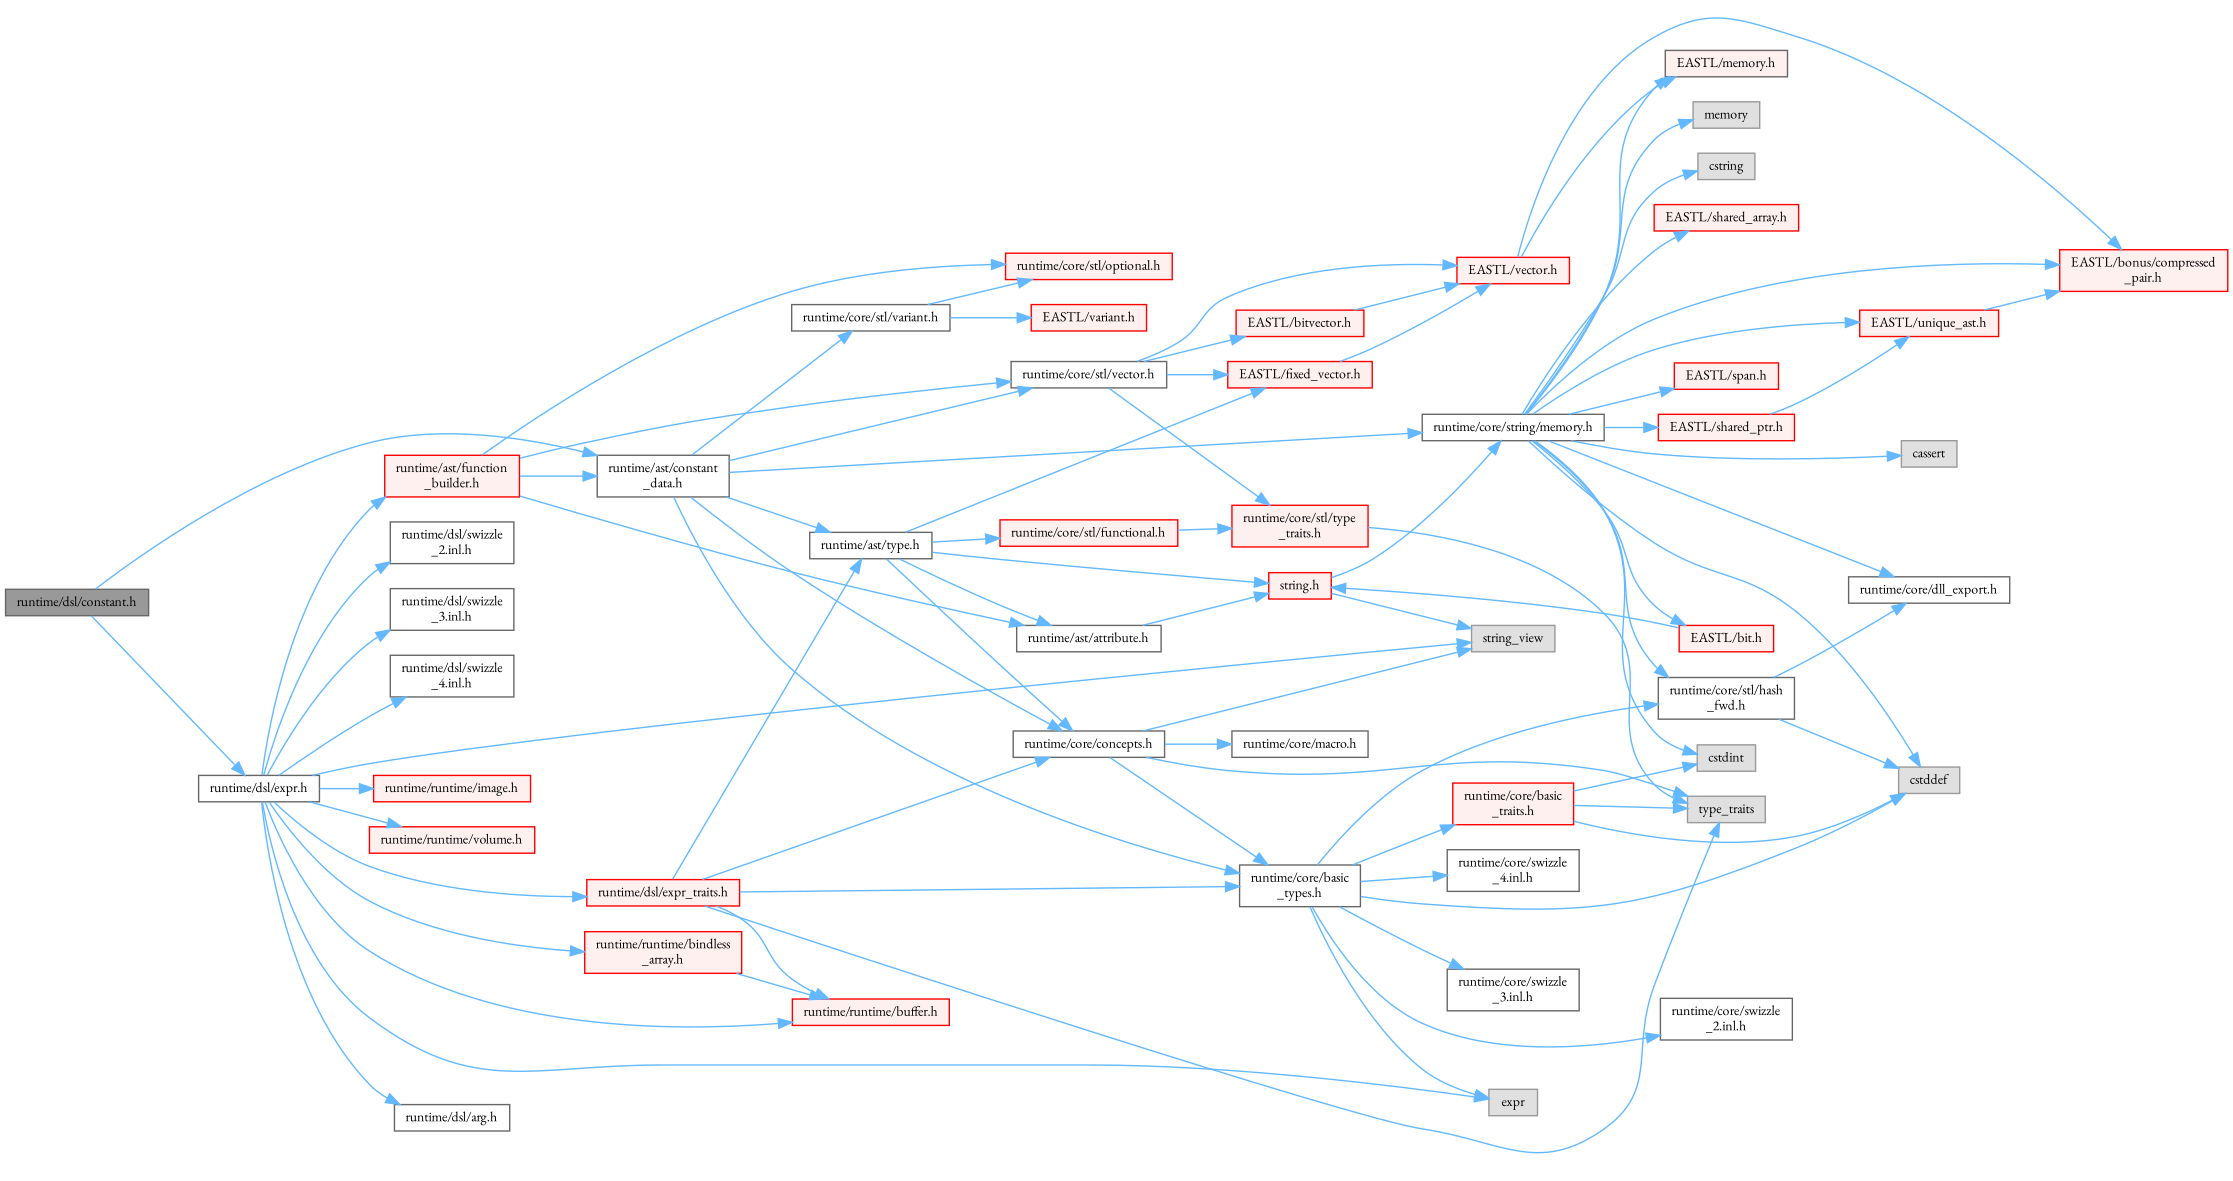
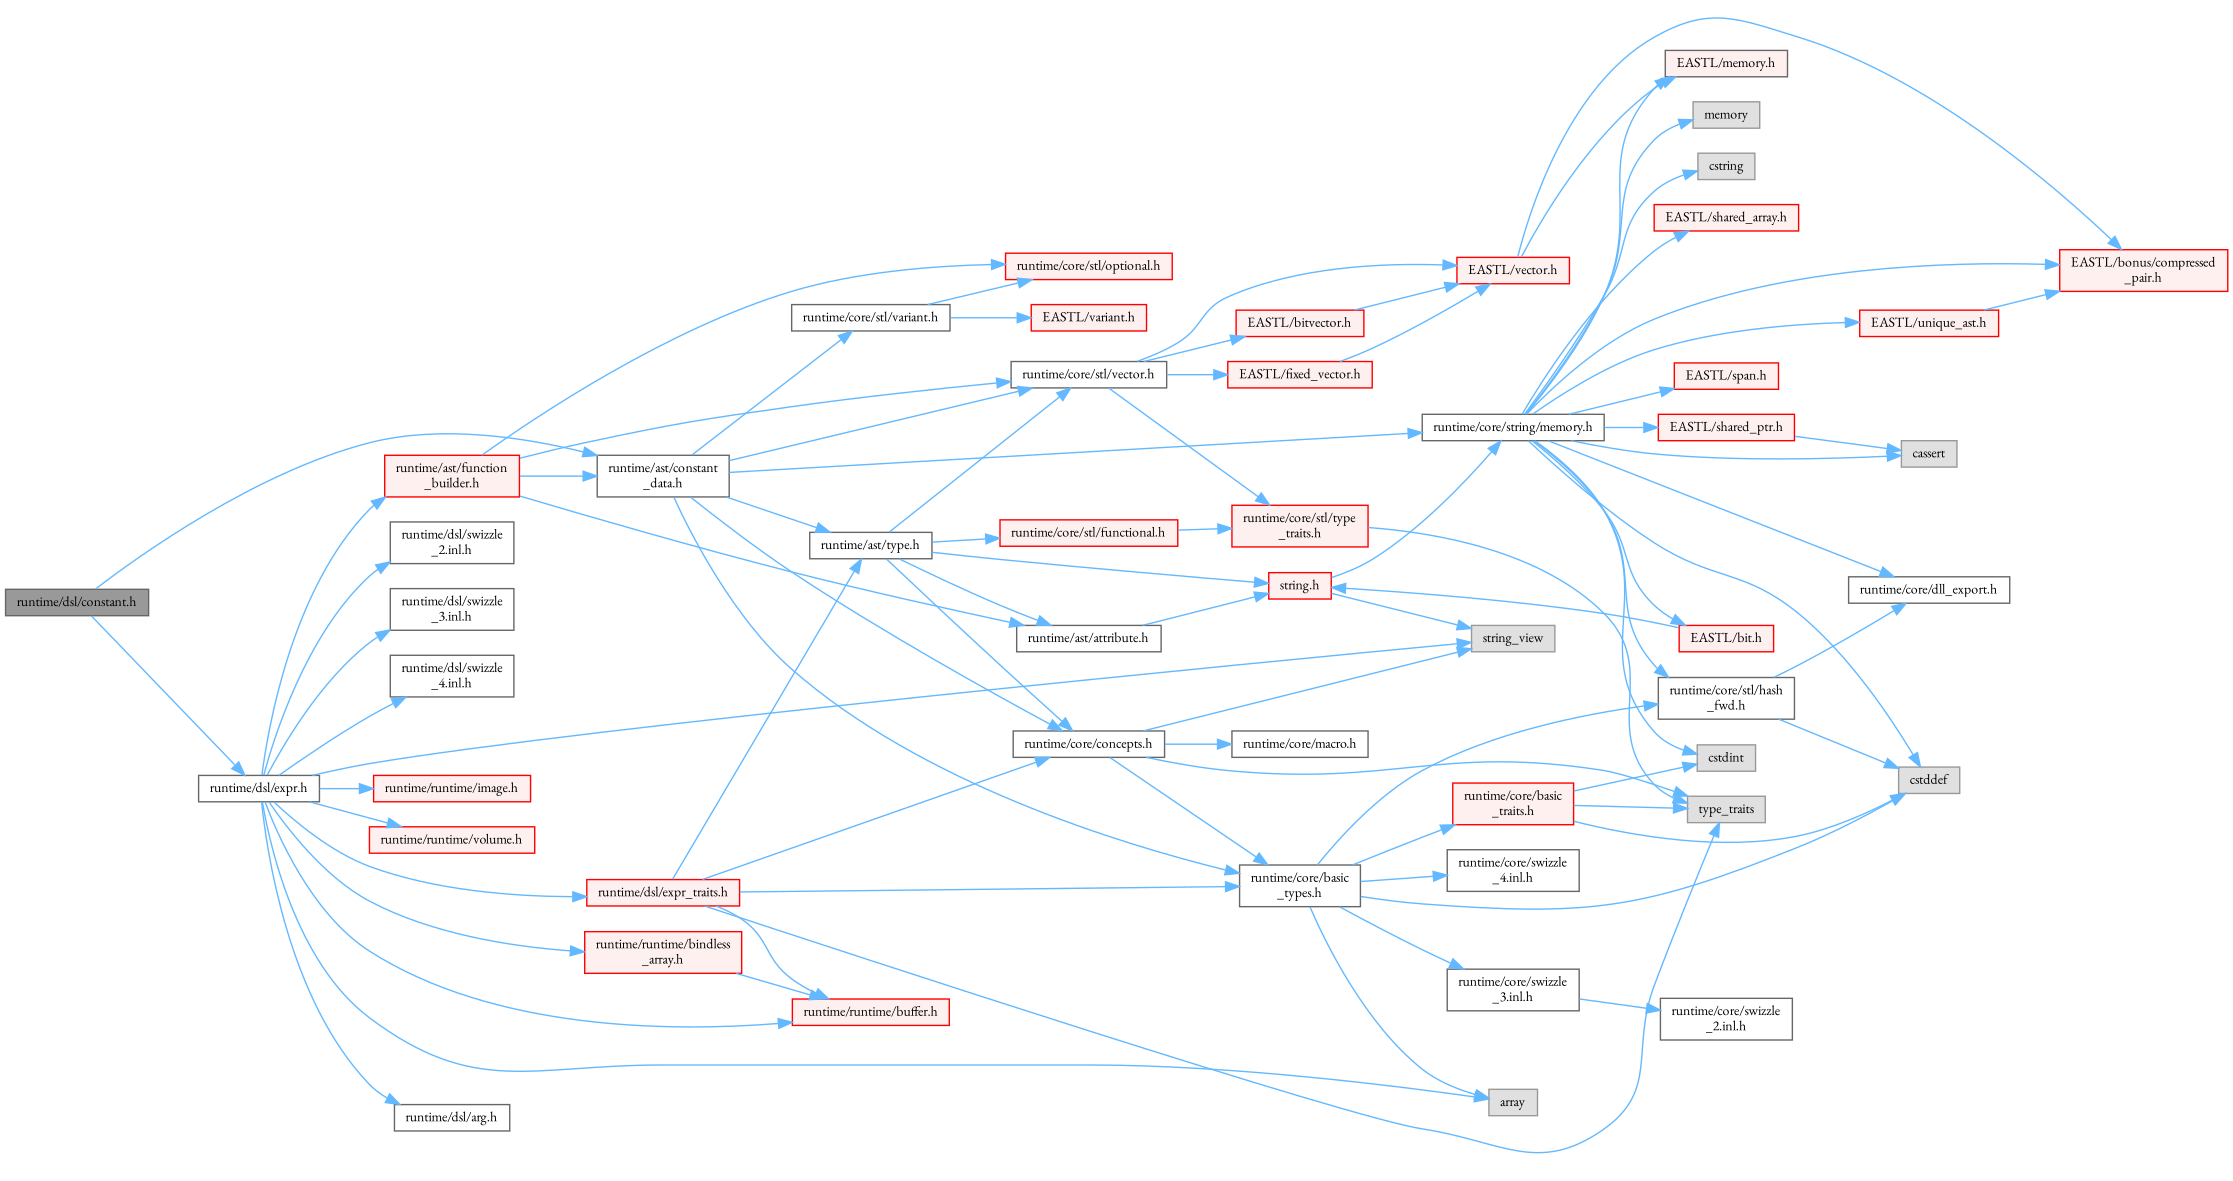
(1836, 383) -> (1841, 442)
(1079, 463) -> (970, 468)
(1453, 1034) -> (1613, 1004)
(1513, 1102) -> (1513, 1102)
